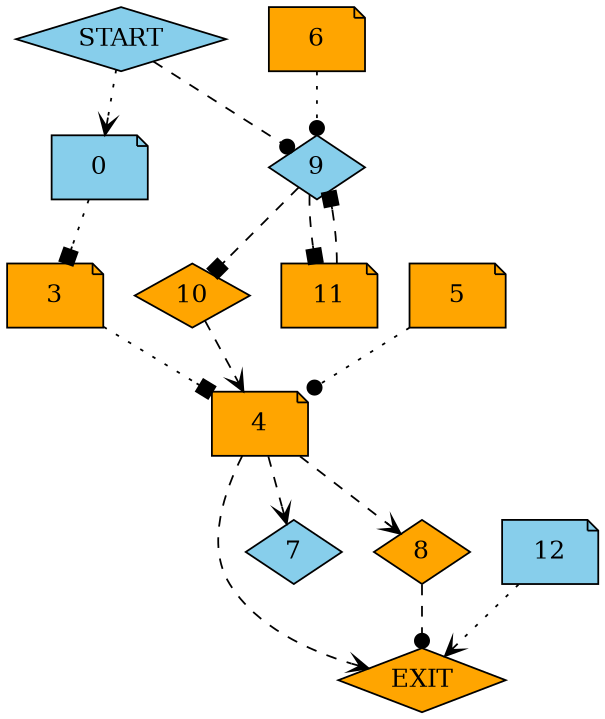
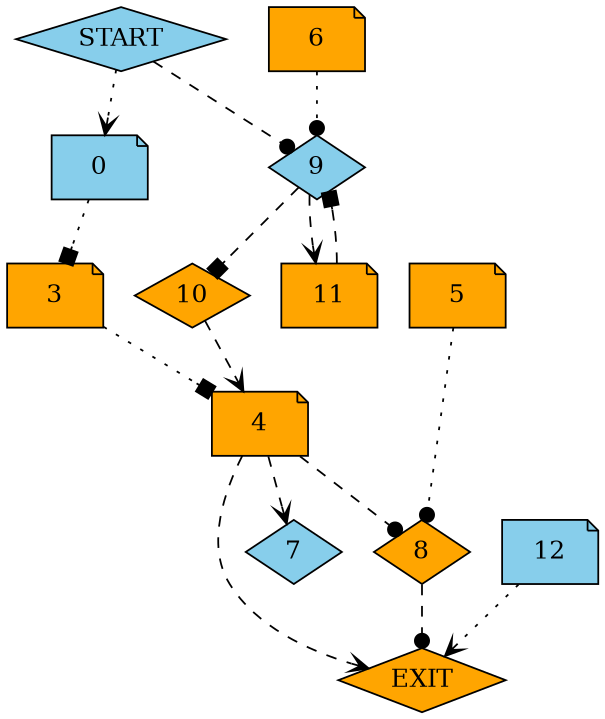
(310, 220) -> (310, 220)
(365, 356) -> (441, 418)
(345, 491) -> (345, 491)
